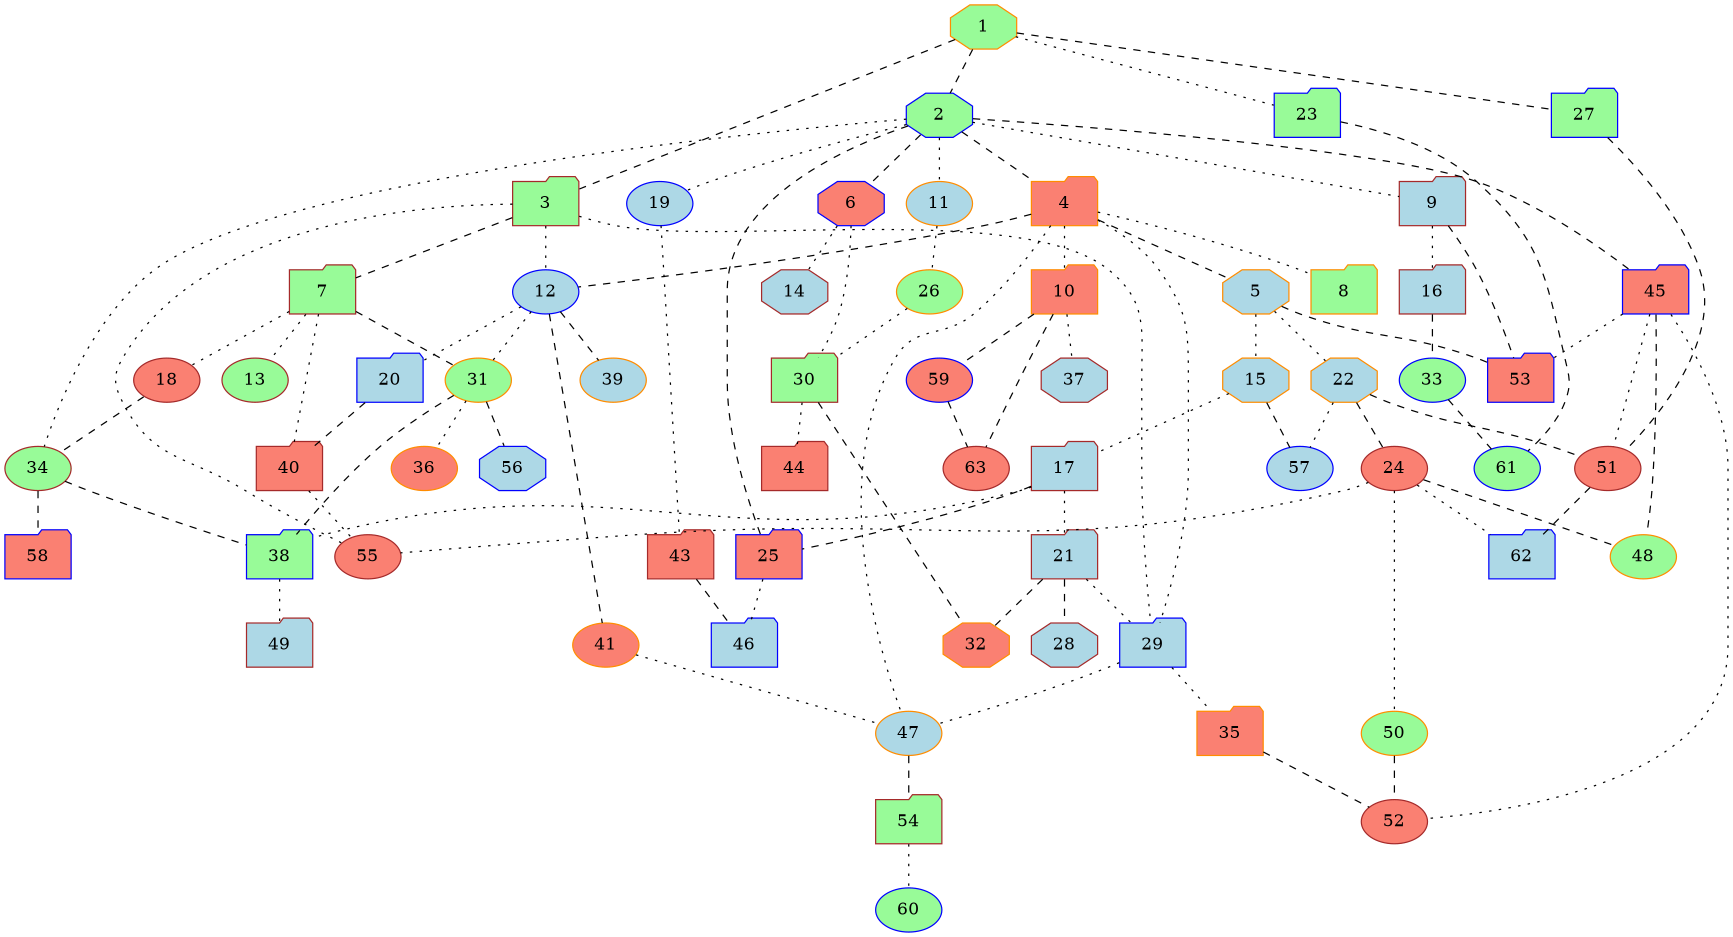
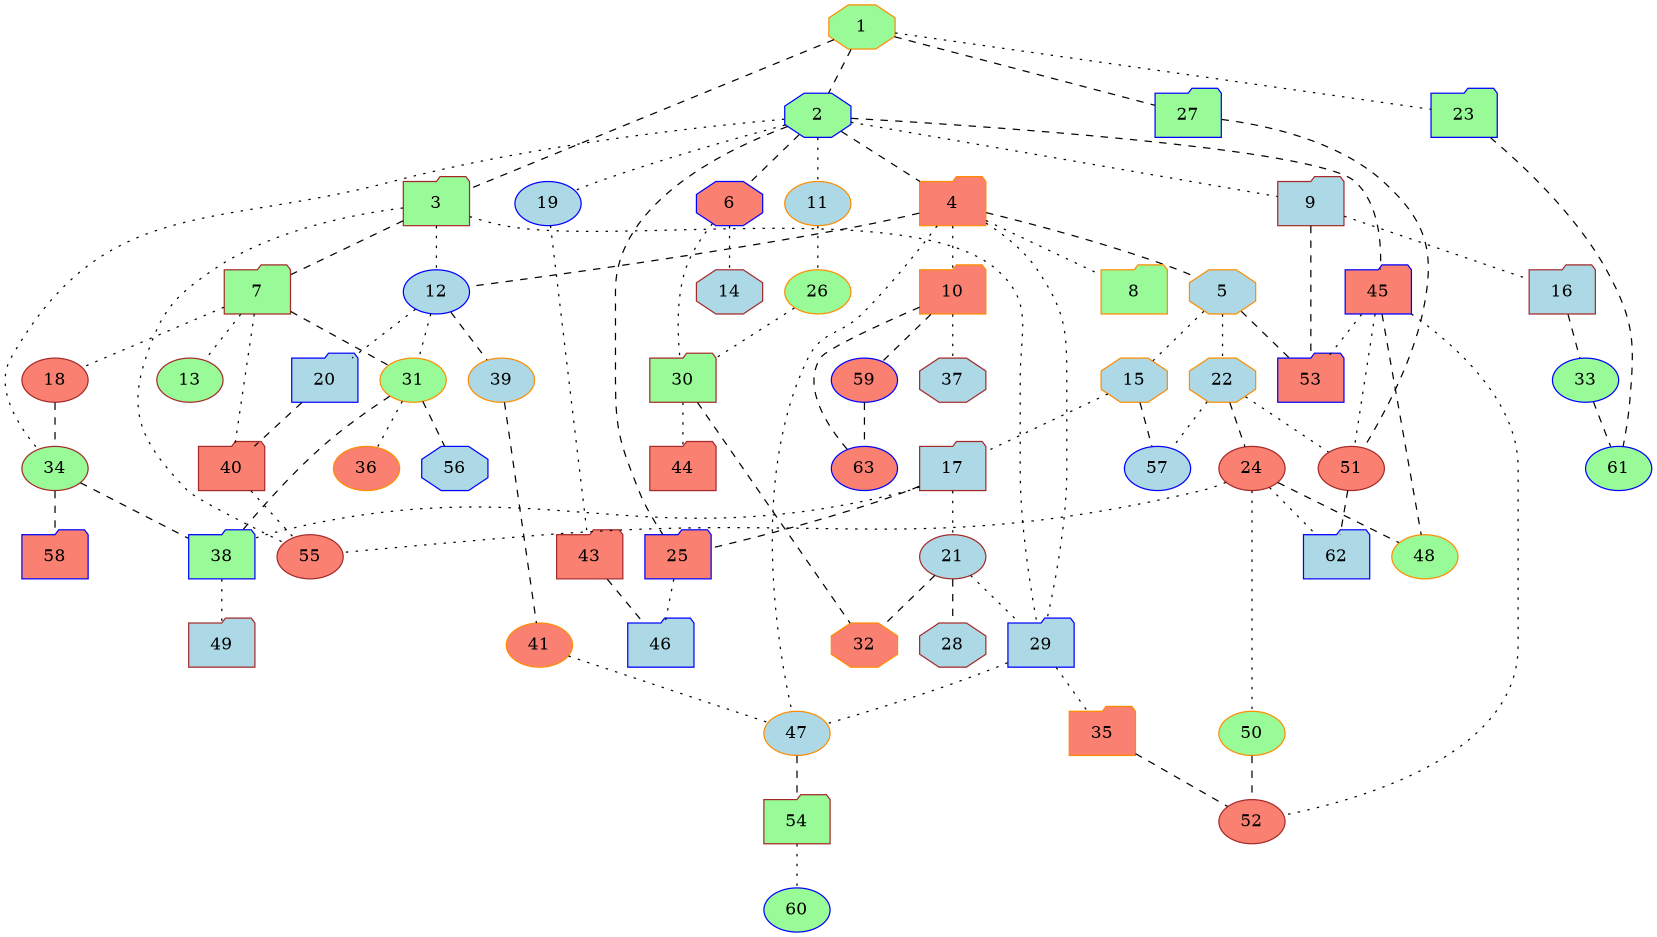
(1485, 429) -> (1287, 424)
(976, 468) -> (864, 468)
(576, 469) -> (521, 518)
(1065, 557) -> (953, 557)
